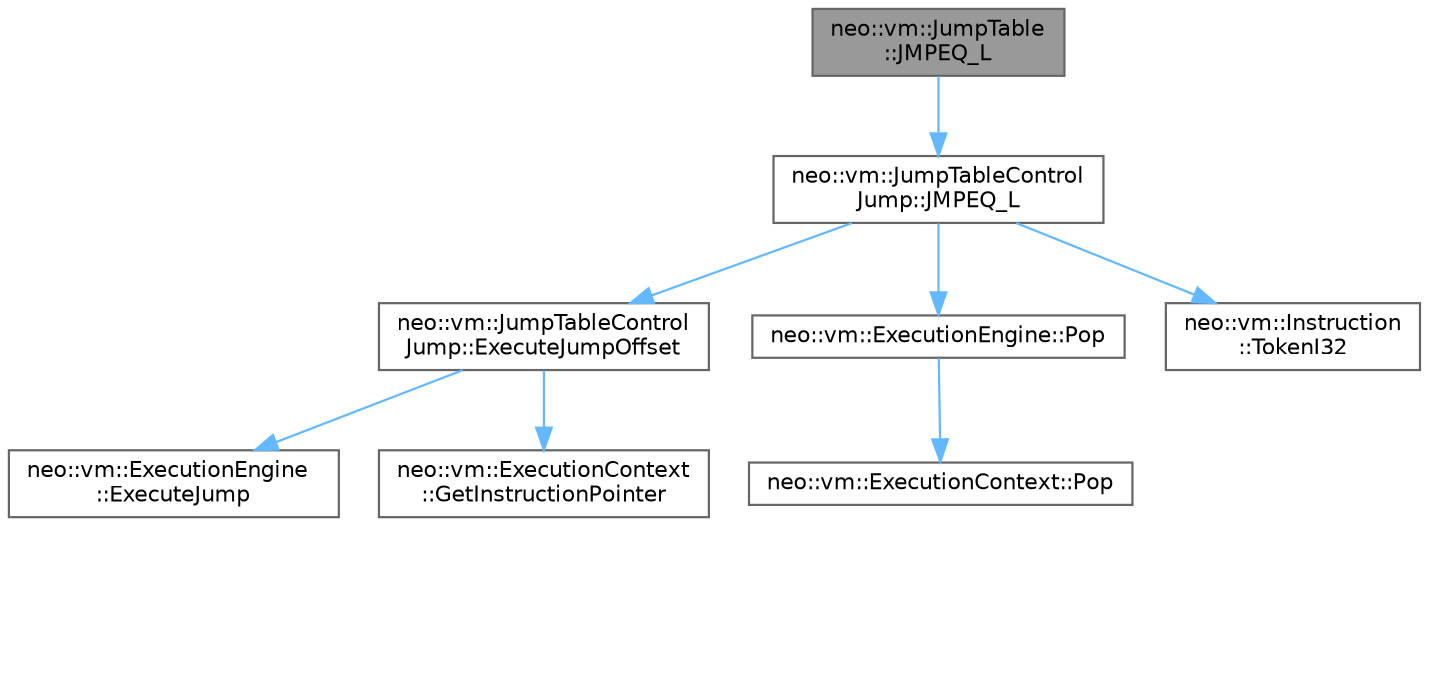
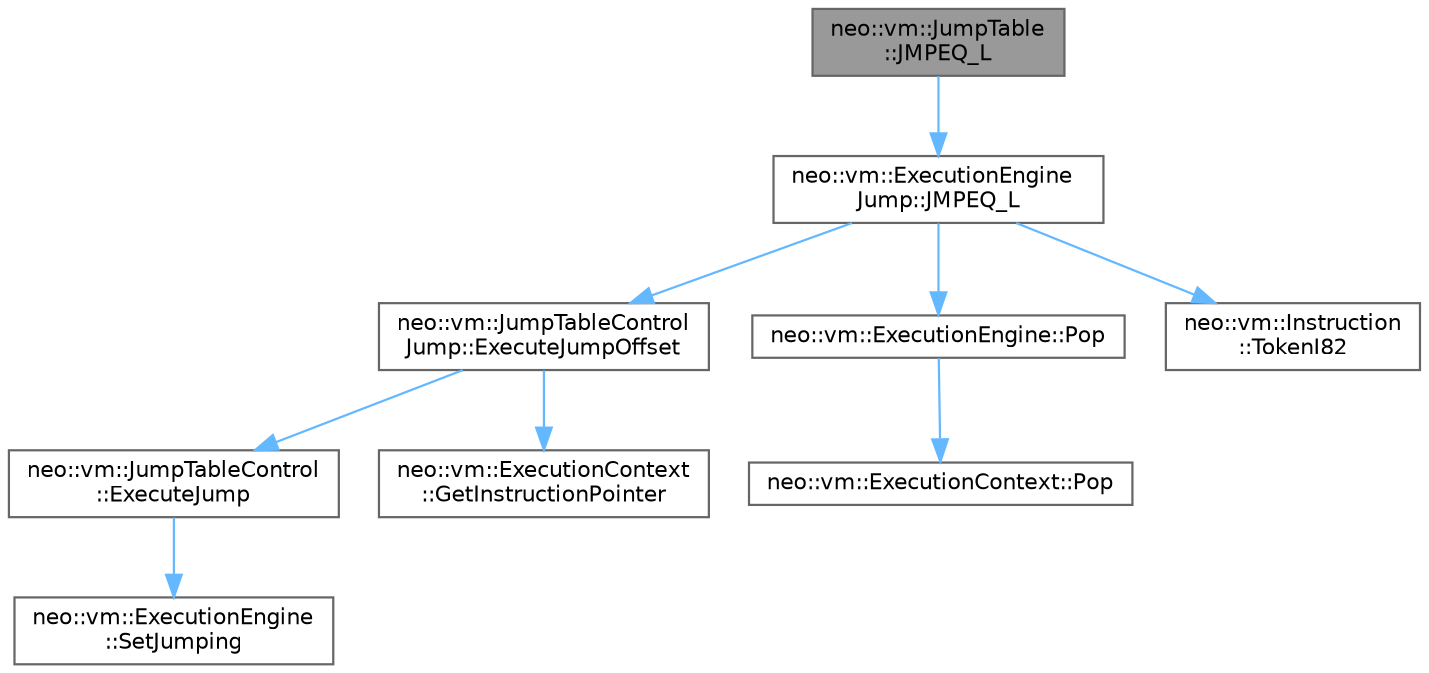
(938, 189) -> (938, 189)
(1293, 337) -> (1293, 337)
(174, 484) -> (174, 484)
none -> (174, 631)
